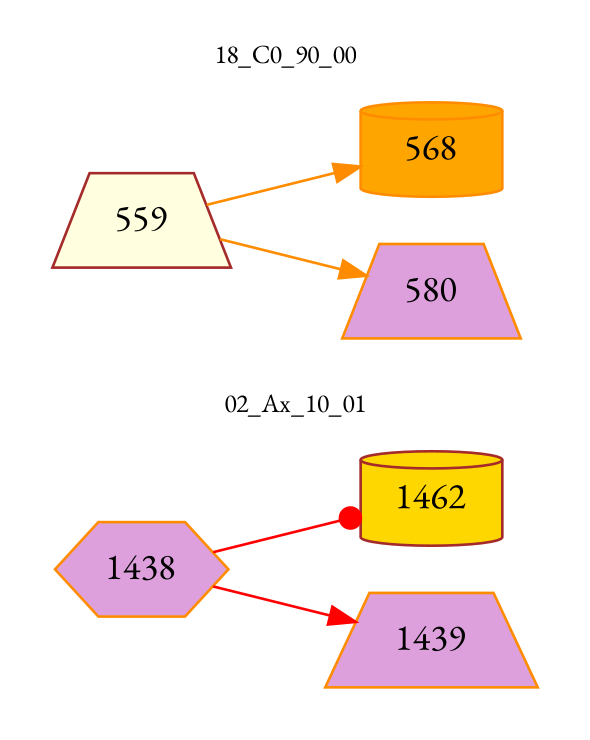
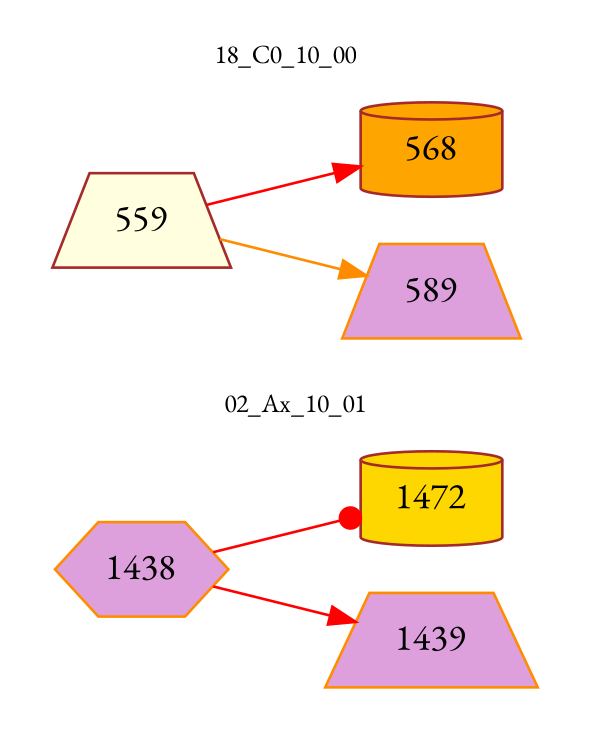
(287, 56) -> (287, 56)
(431, 150) -> (431, 150)
(270, 189) -> (270, 189)
(431, 291) -> (431, 291)
(431, 498) -> (431, 498)
